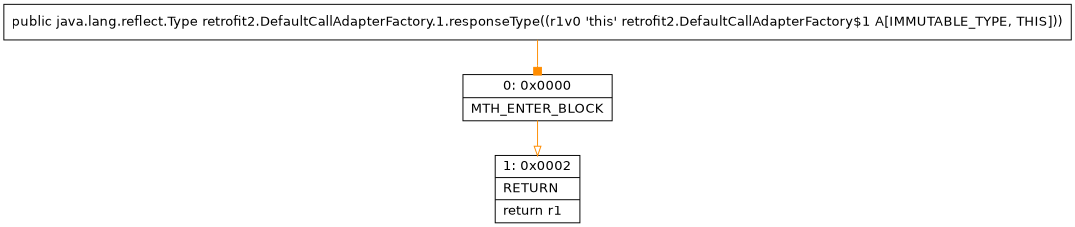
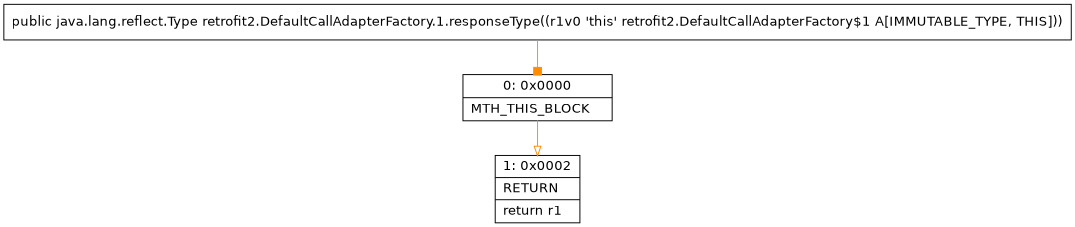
(538, 109) -> (530, 109)
